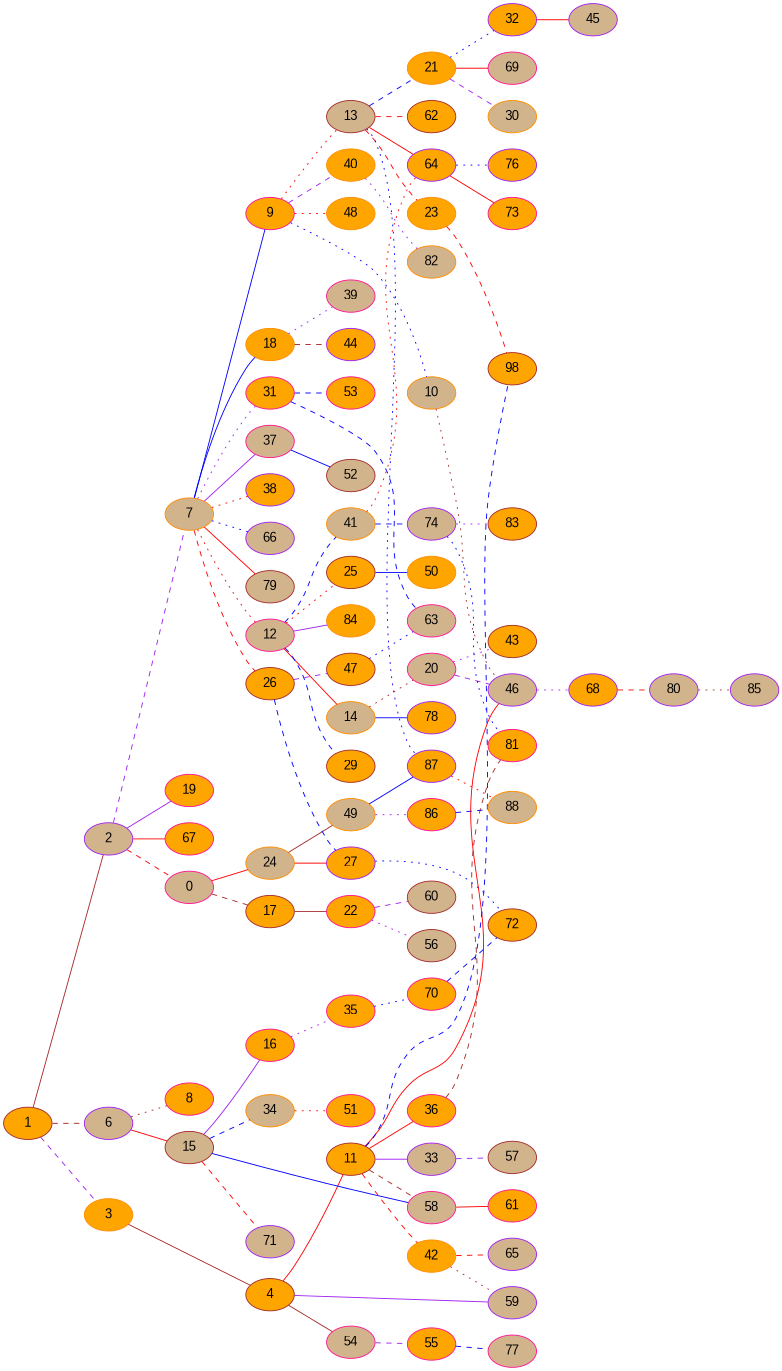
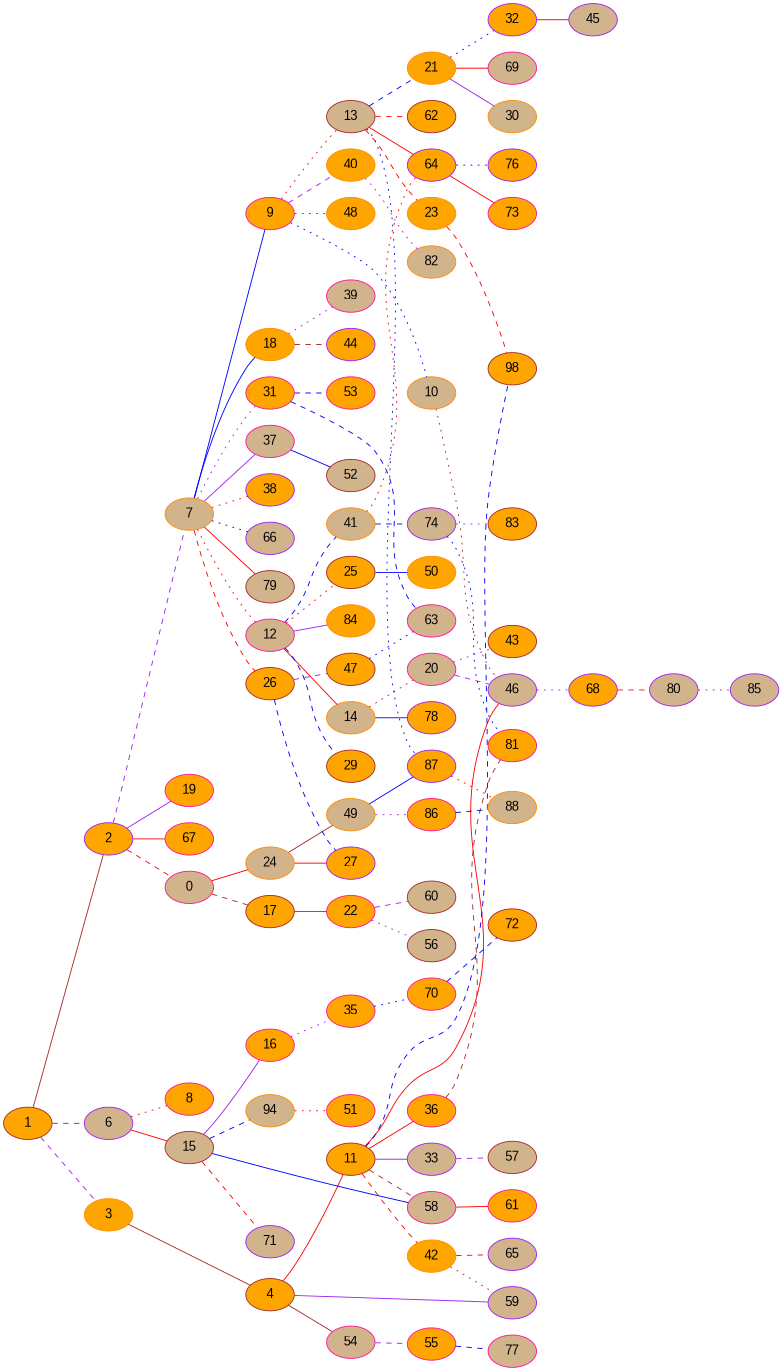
(472, 92) -> (472, 92)
(109, 839) -> (109, 839)
(445, 869) -> none
(270, 1111) -> (270, 1111)
